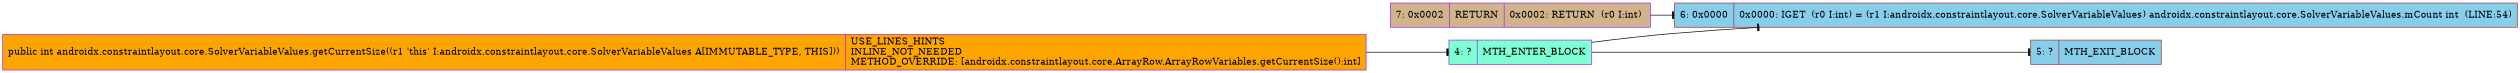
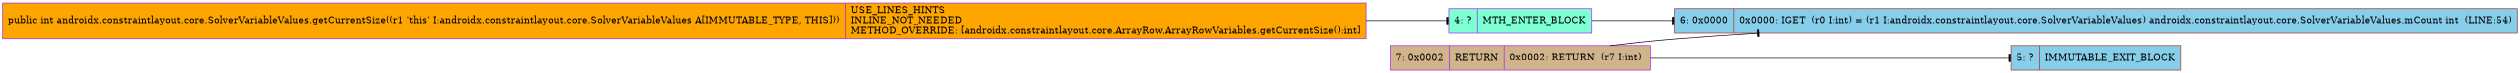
(1577, 15) -> (1577, 58)
(1809, 52) -> (1829, 58)
(2110, 52) -> (2110, 58)
